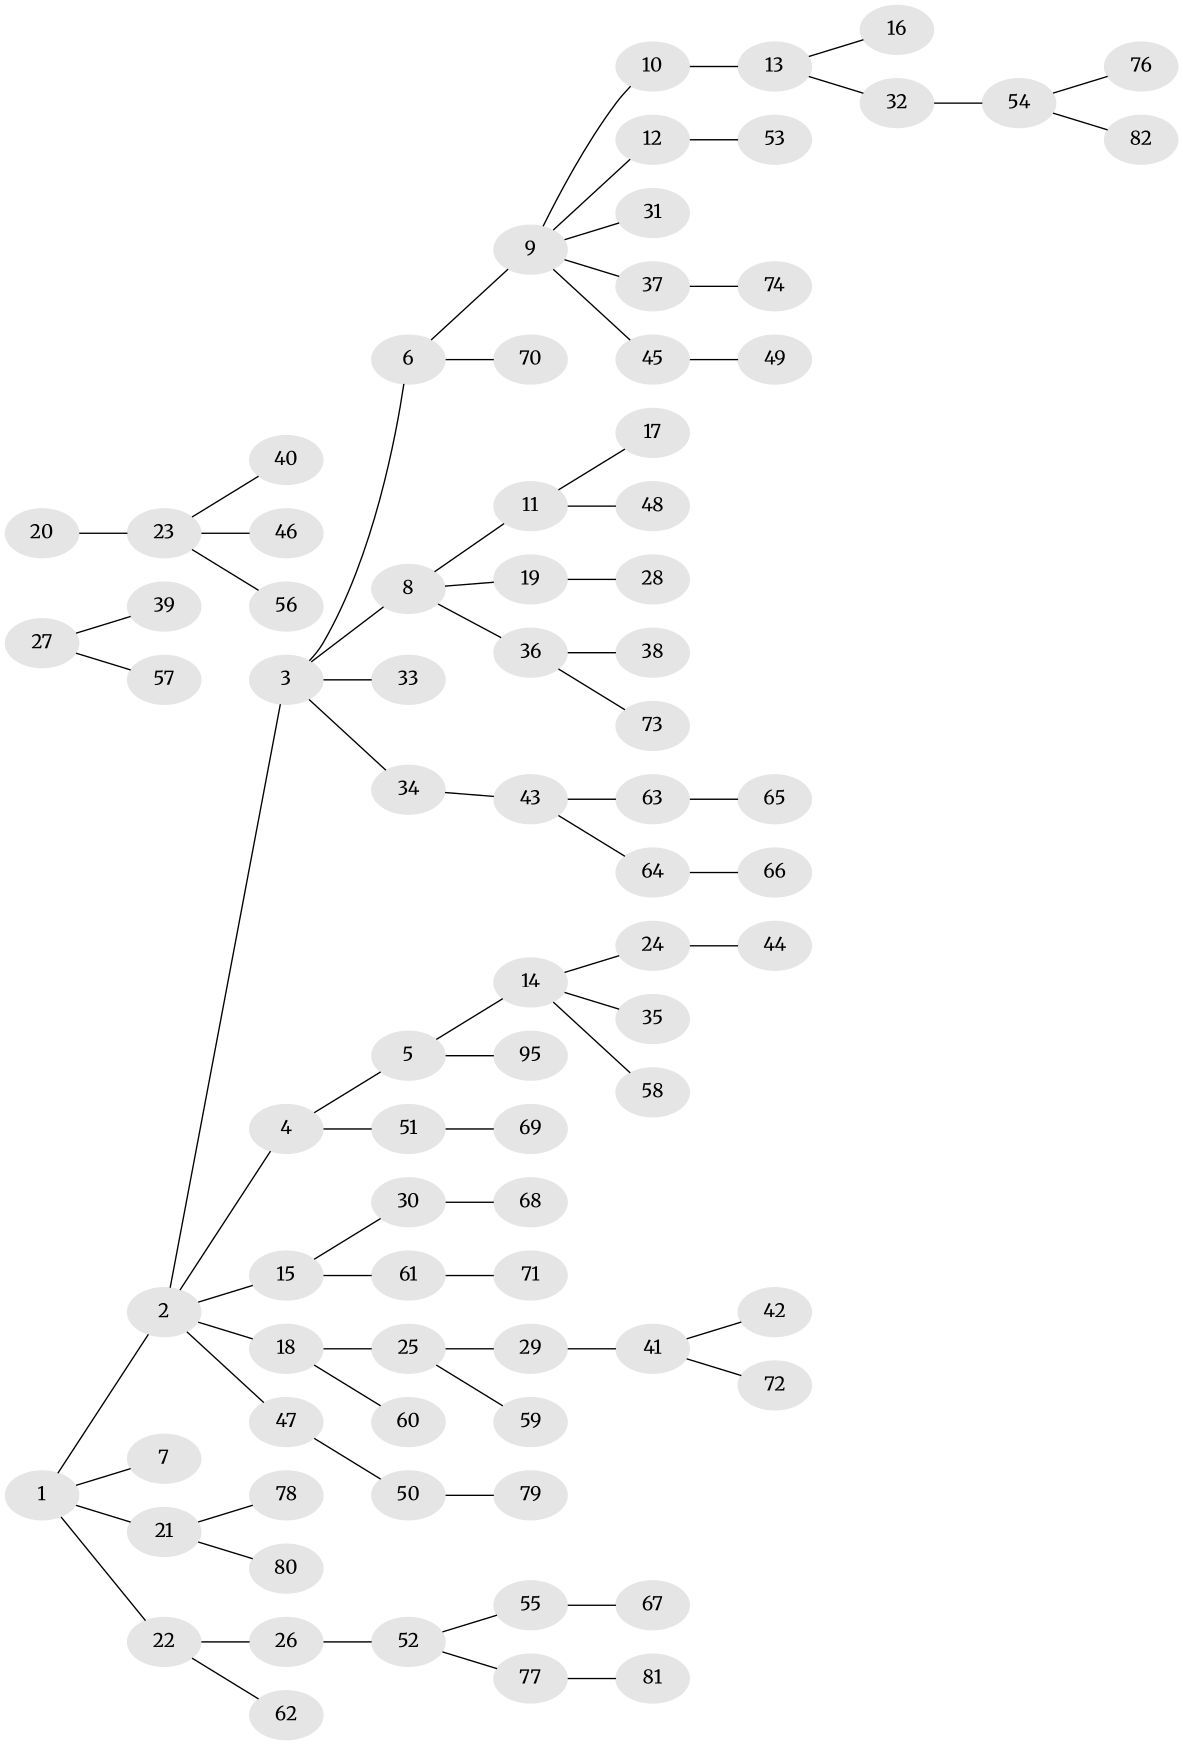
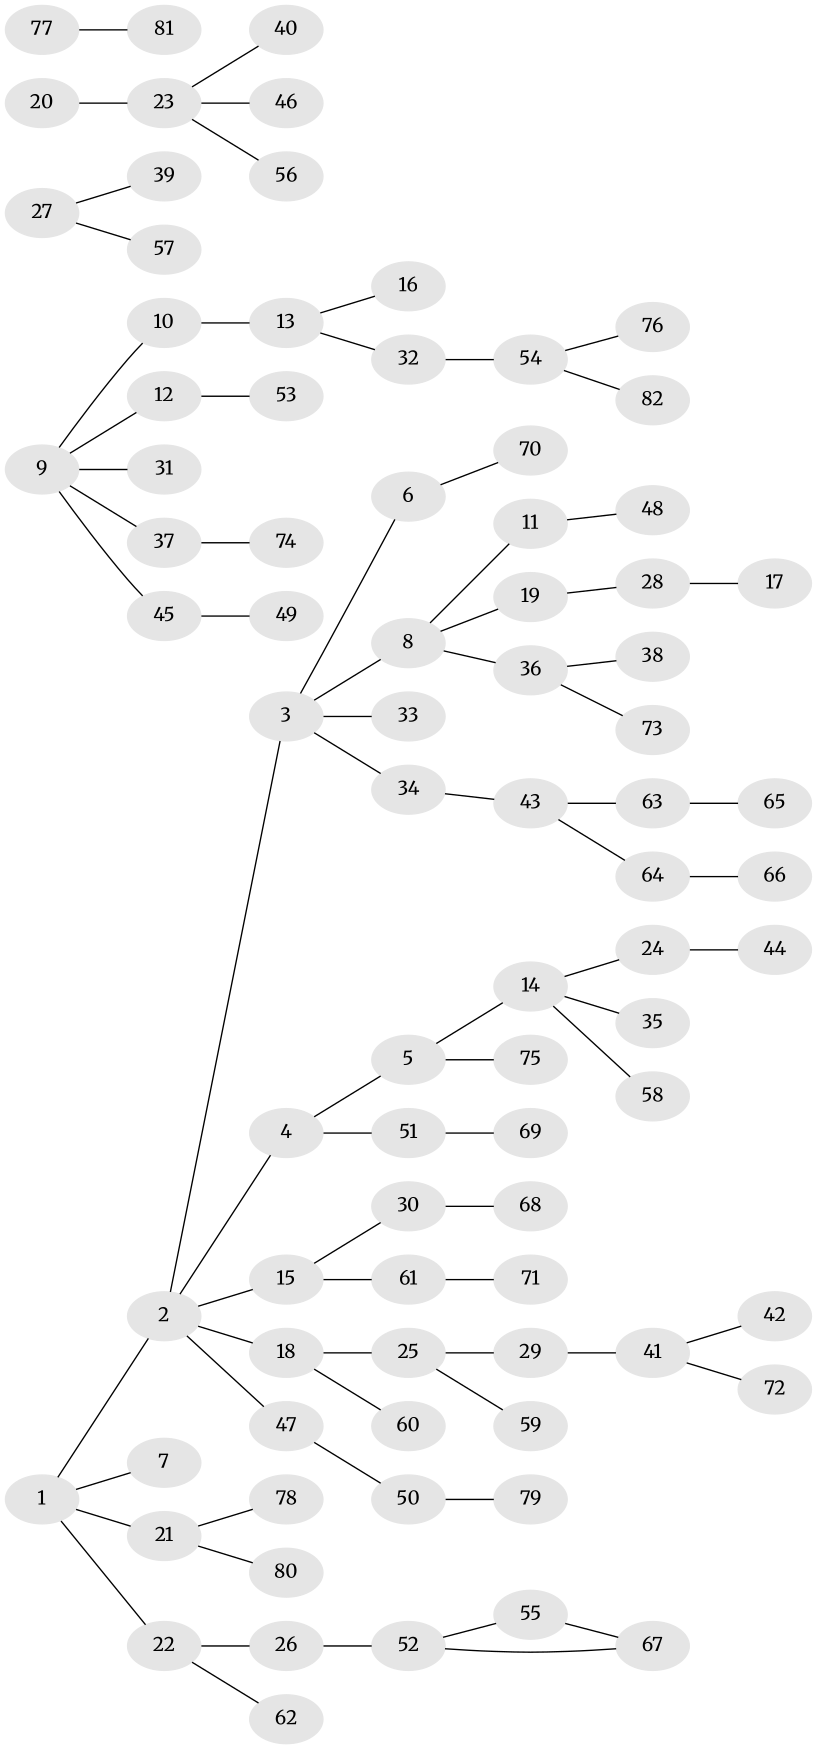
(470, 305) -> none
(592, 469) -> (714, 583)
(531, 1056) -> (531, 1060)
(470, 1660) -> (531, 1652)
